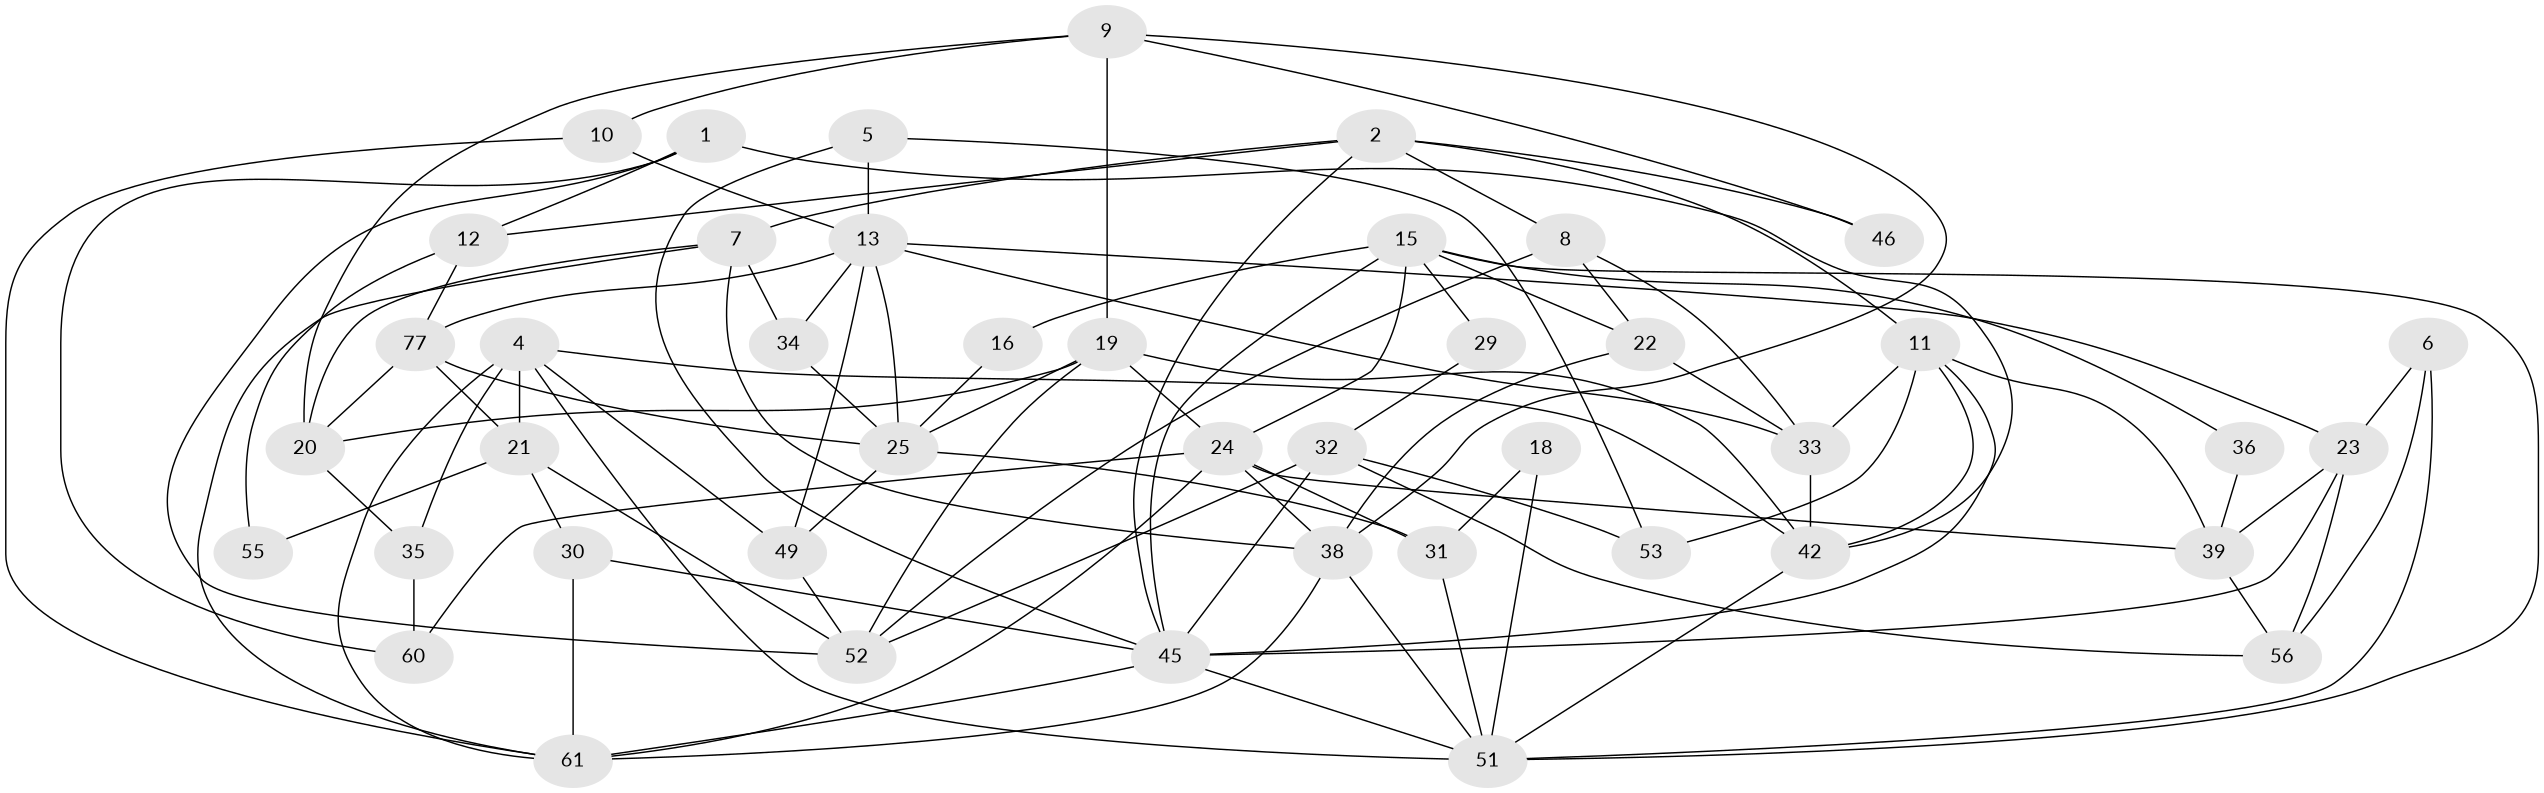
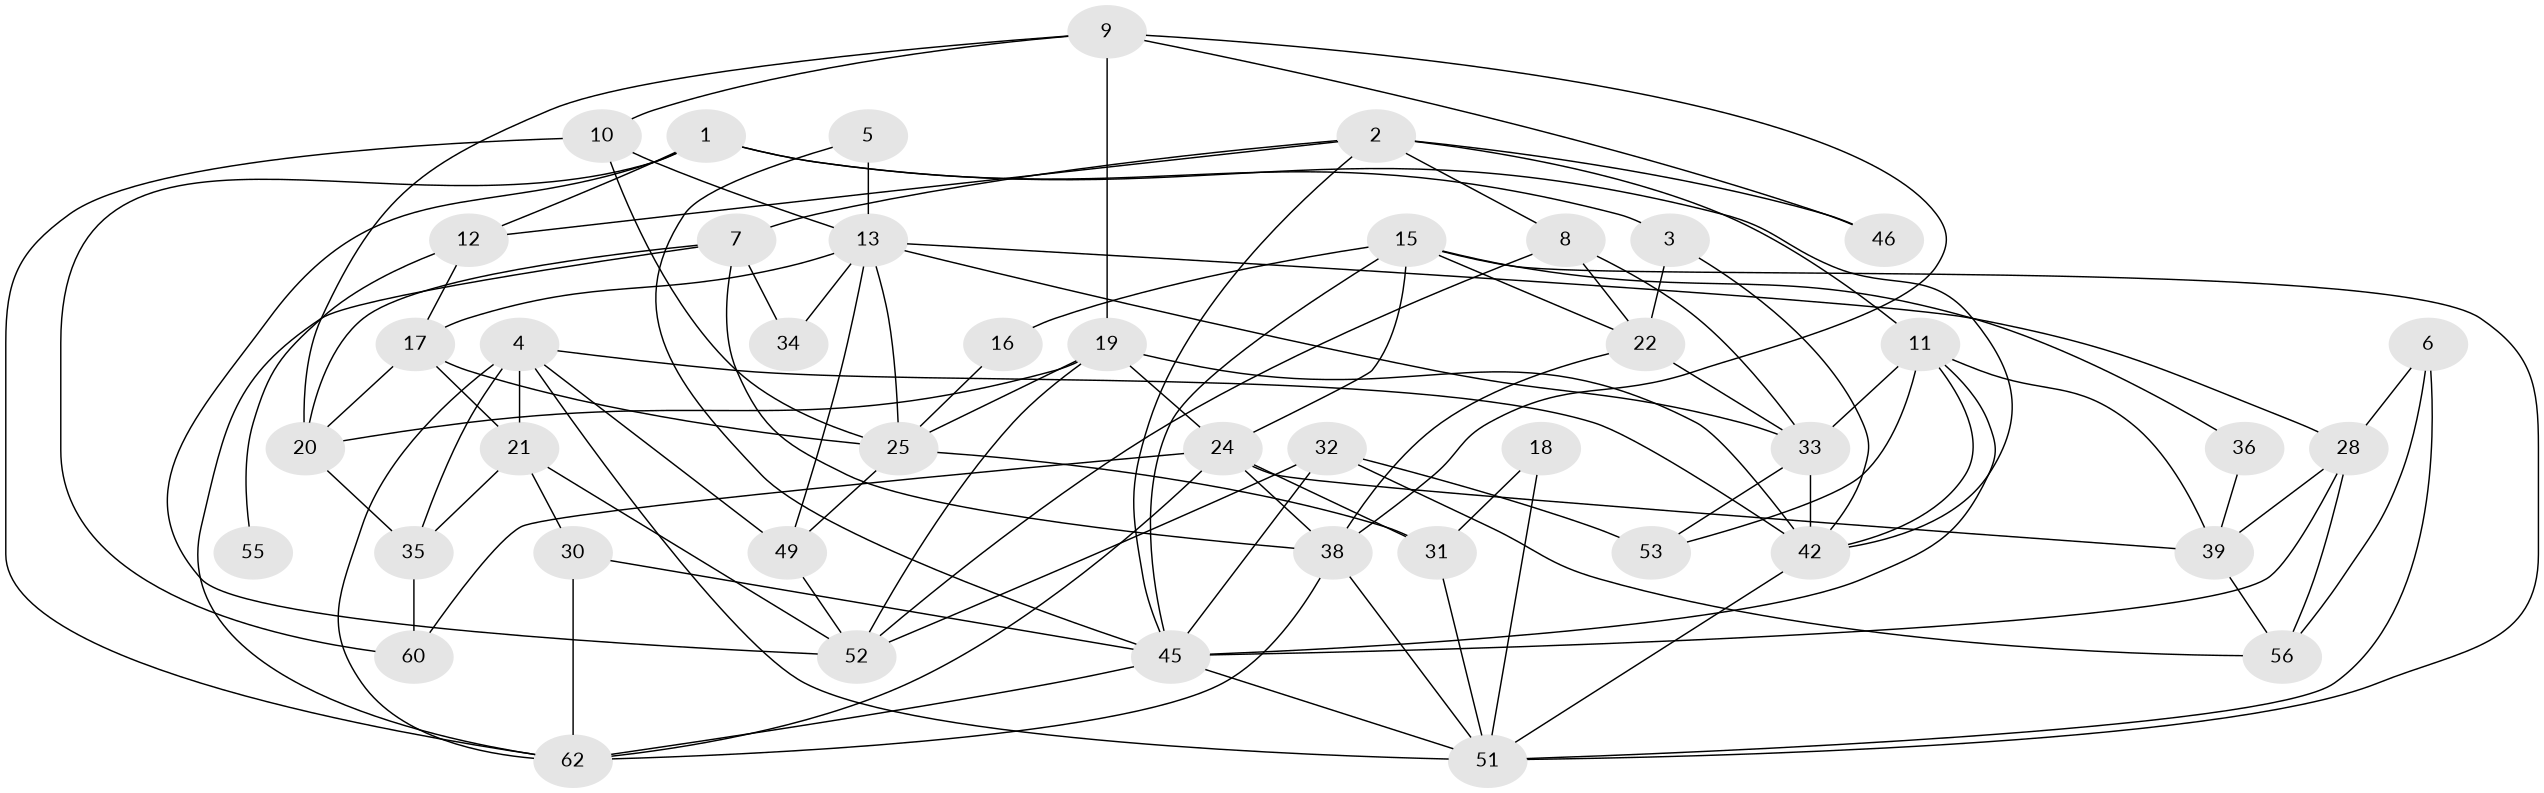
(1367, 184) -> (1723, 506)
none -> (1670, 240)
(415, 344) -> (415, 344)
(1486, 344) -> none
(844, 397) -> (702, 333)
(2349, 449) -> (2349, 449)
(386, 501) -> (467, 501)
(573, 761) -> (573, 761)
